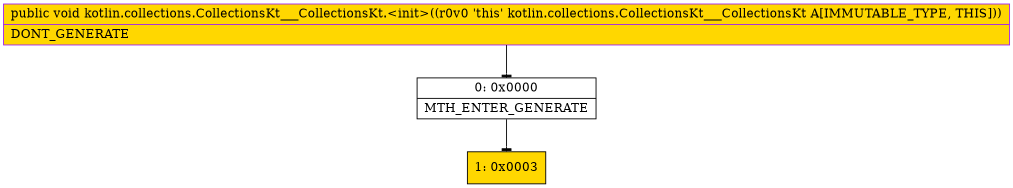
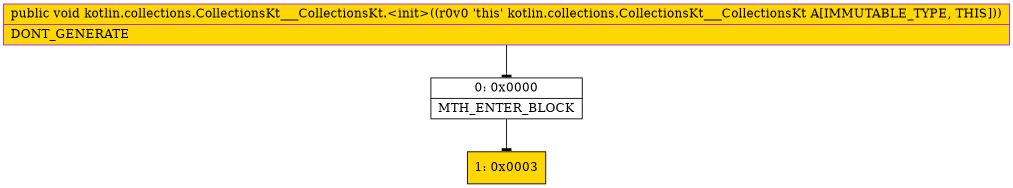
(507, 108) -> (507, 108)
